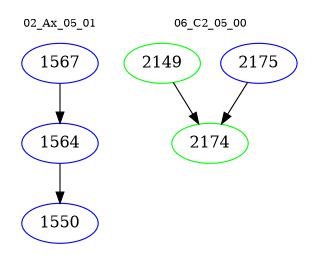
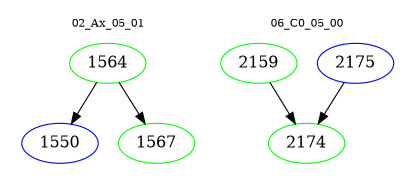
(211, 24) -> (307, 24)
(60, 63) -> (157, 143)
(162, 63) -> (259, 63)
(60, 98) -> (129, 98)
(60, 143) -> (108, 63)
